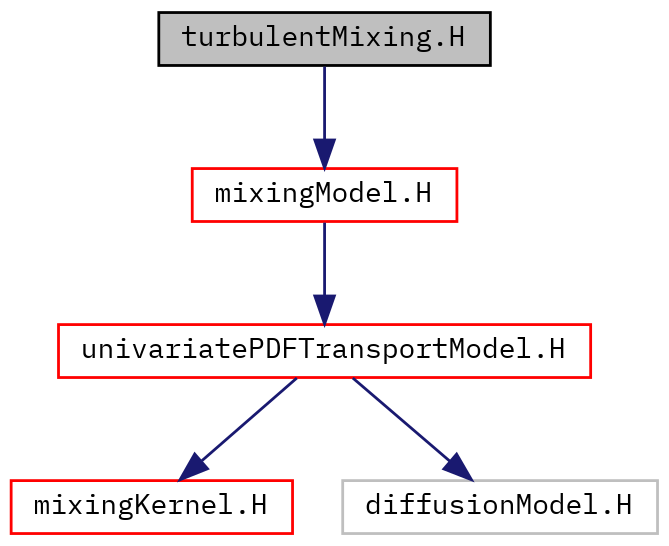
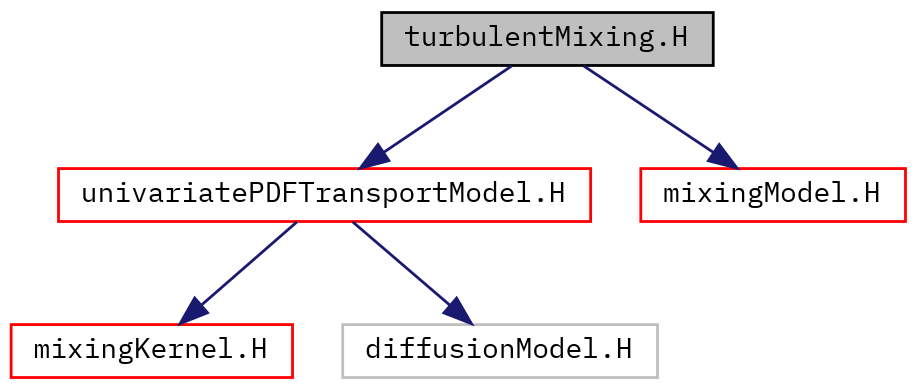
(325, 259) -> (448, 109)
